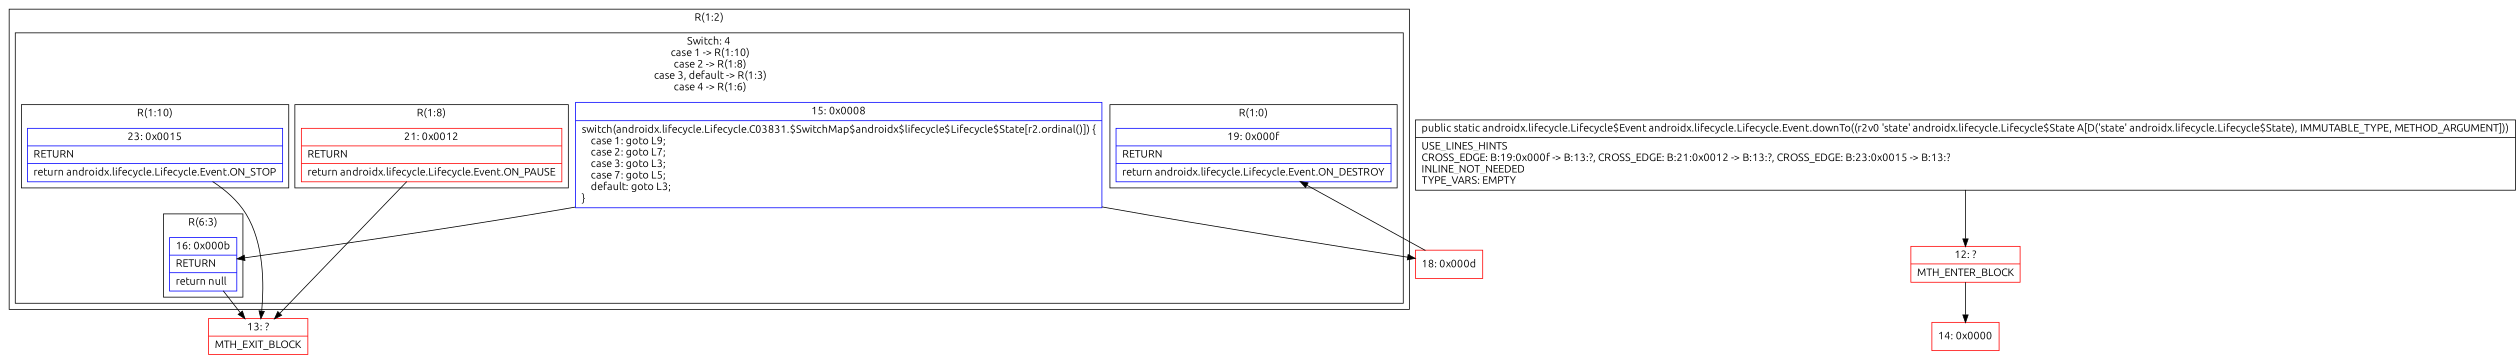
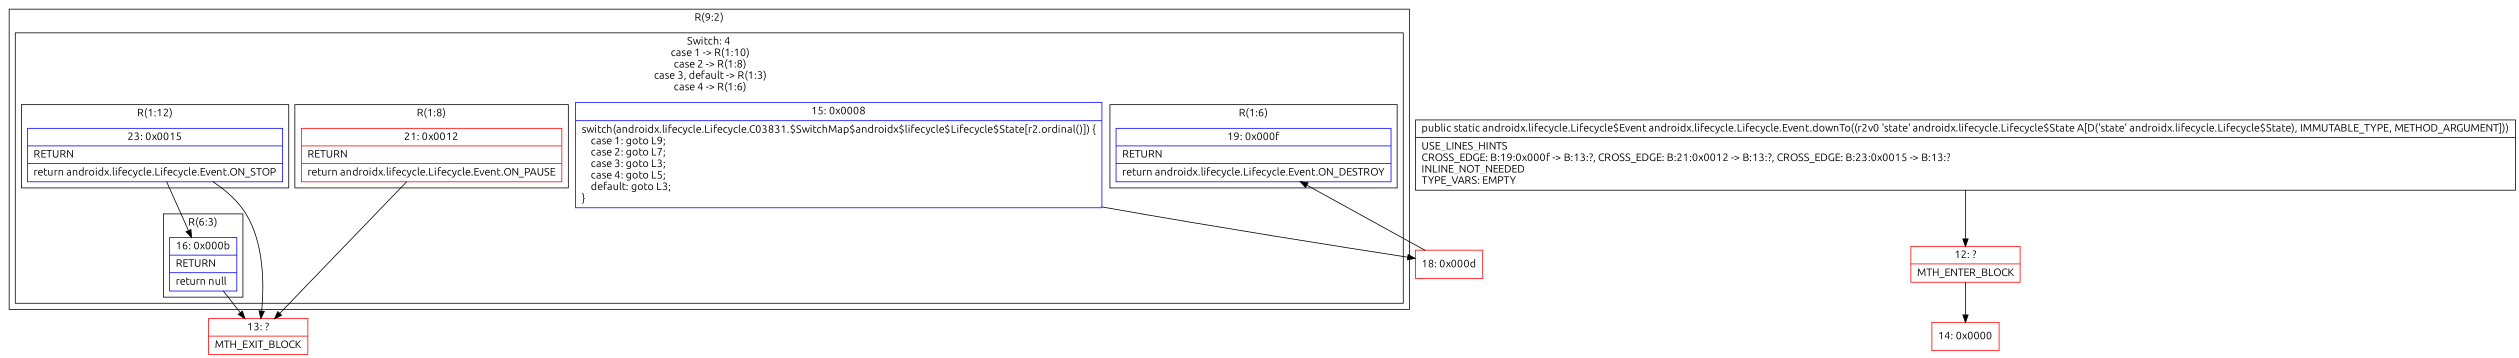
(709, 18) -> (709, 18)
(155, 113) -> (155, 113)
(1254, 113) -> (1254, 113)
(624, 175) -> (624, 175)
(410, 234) -> (178, 206)
